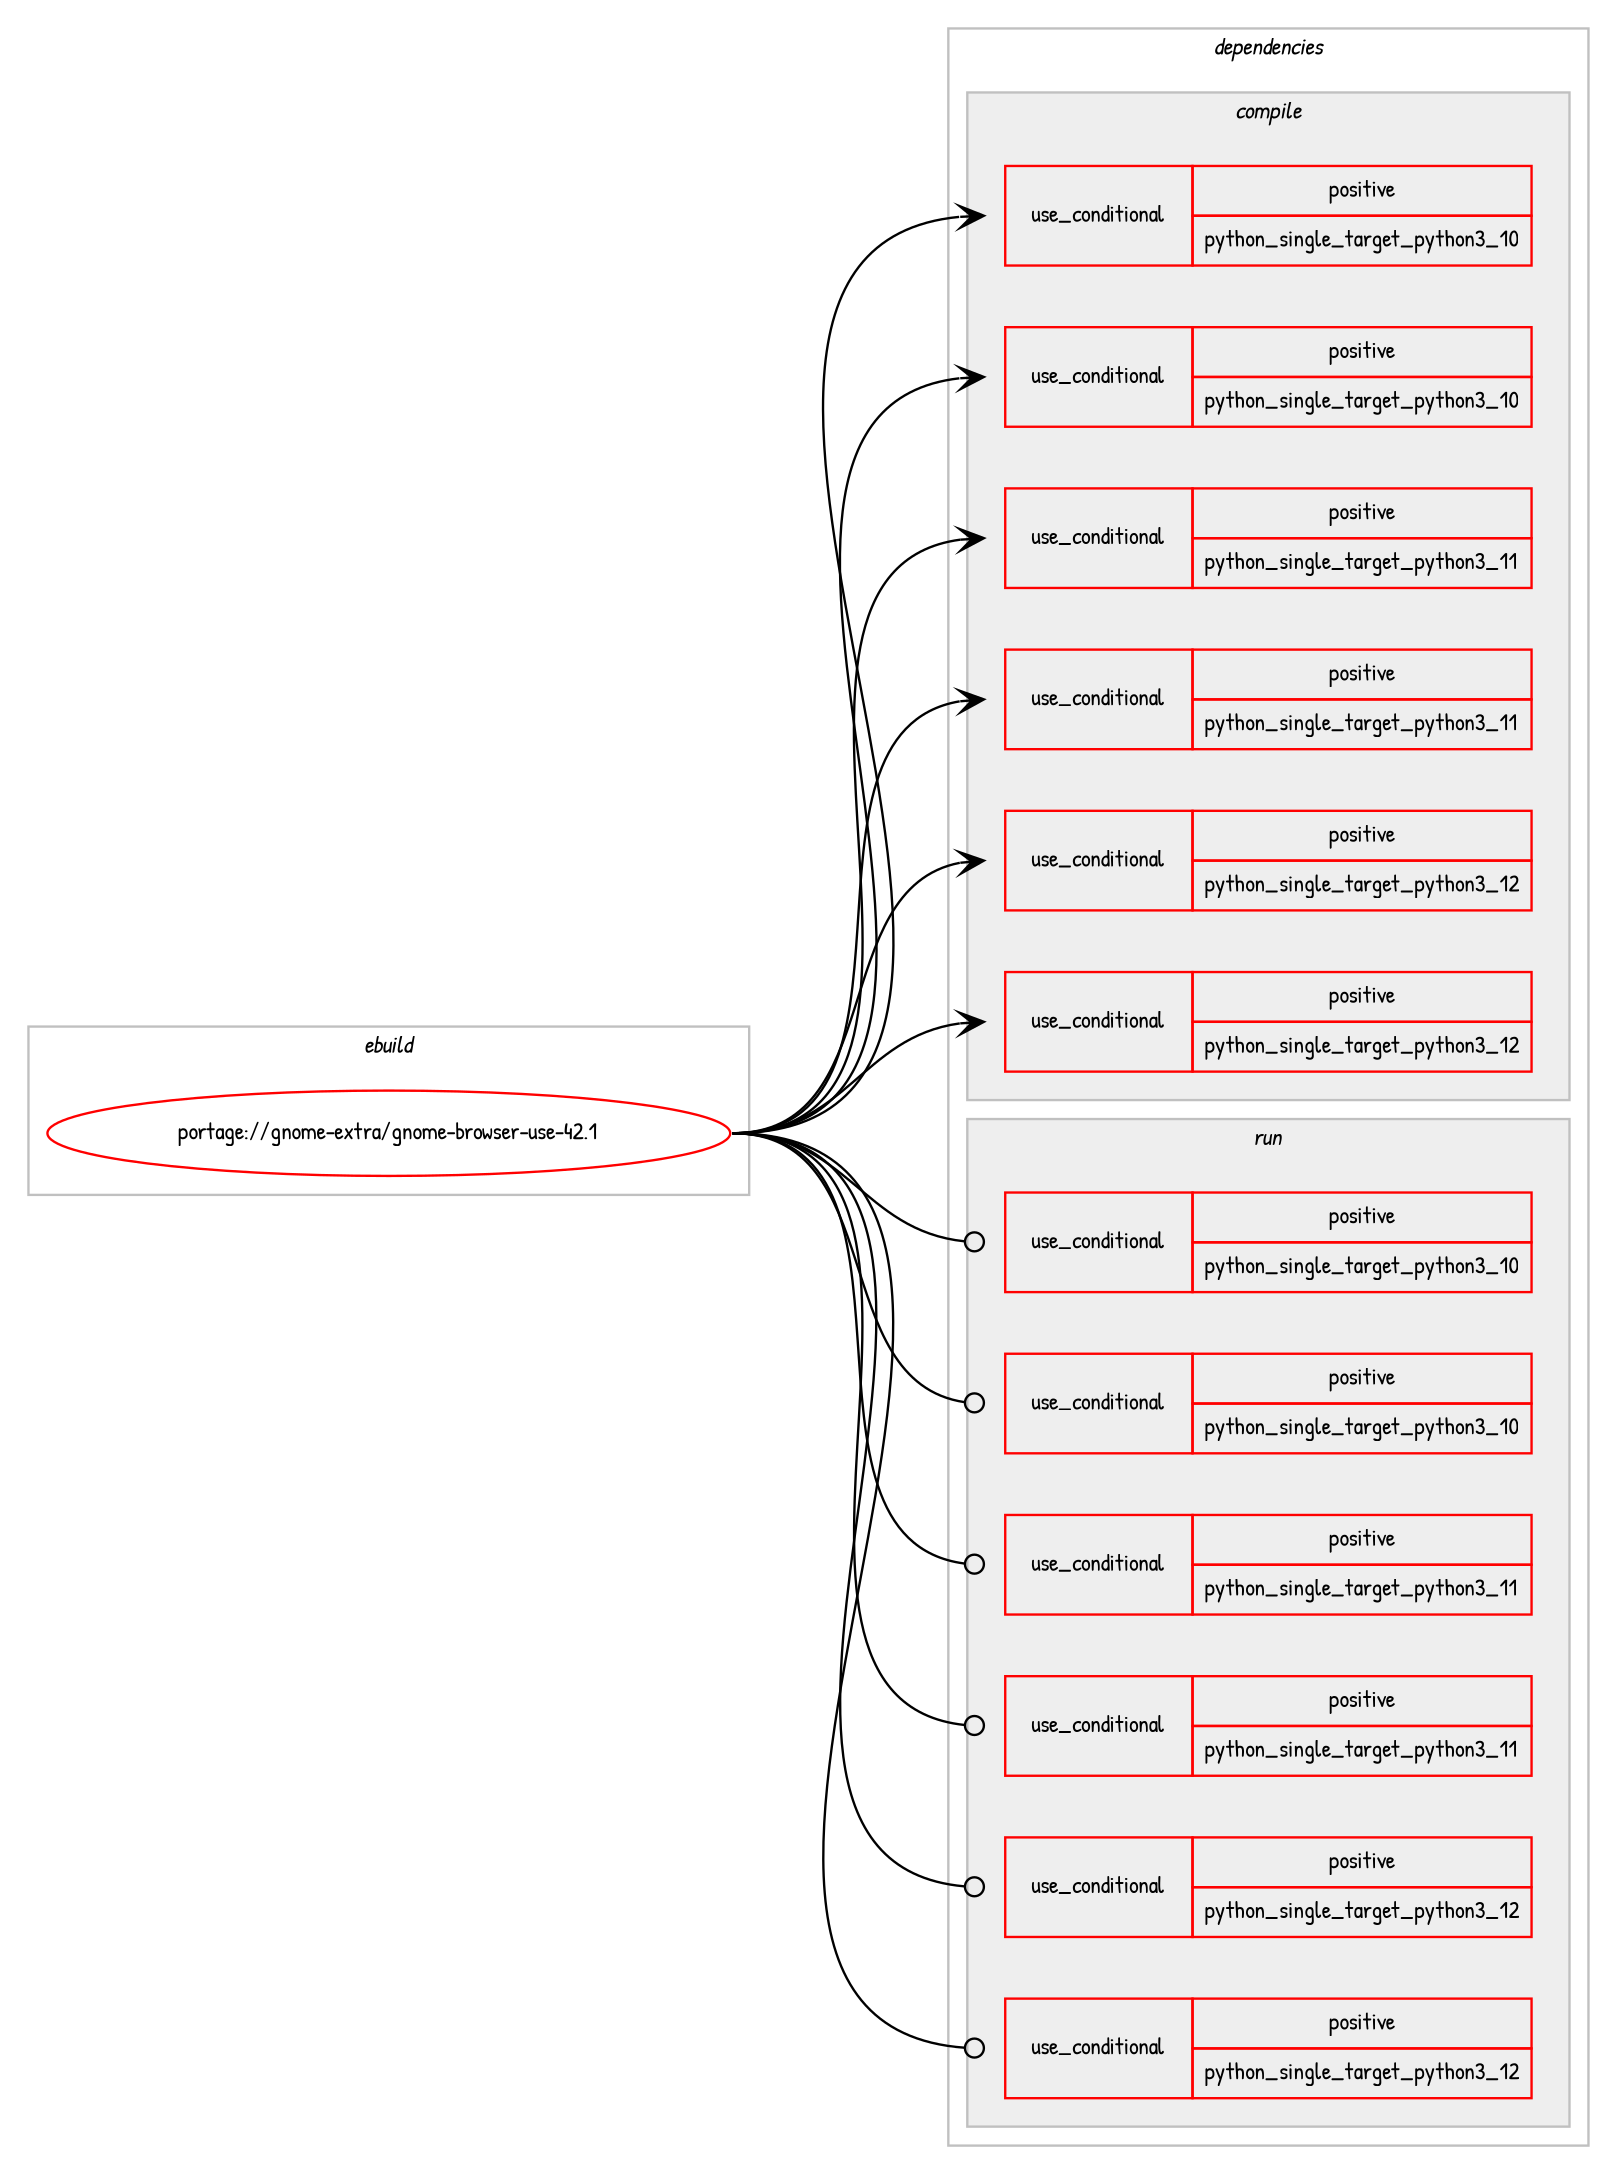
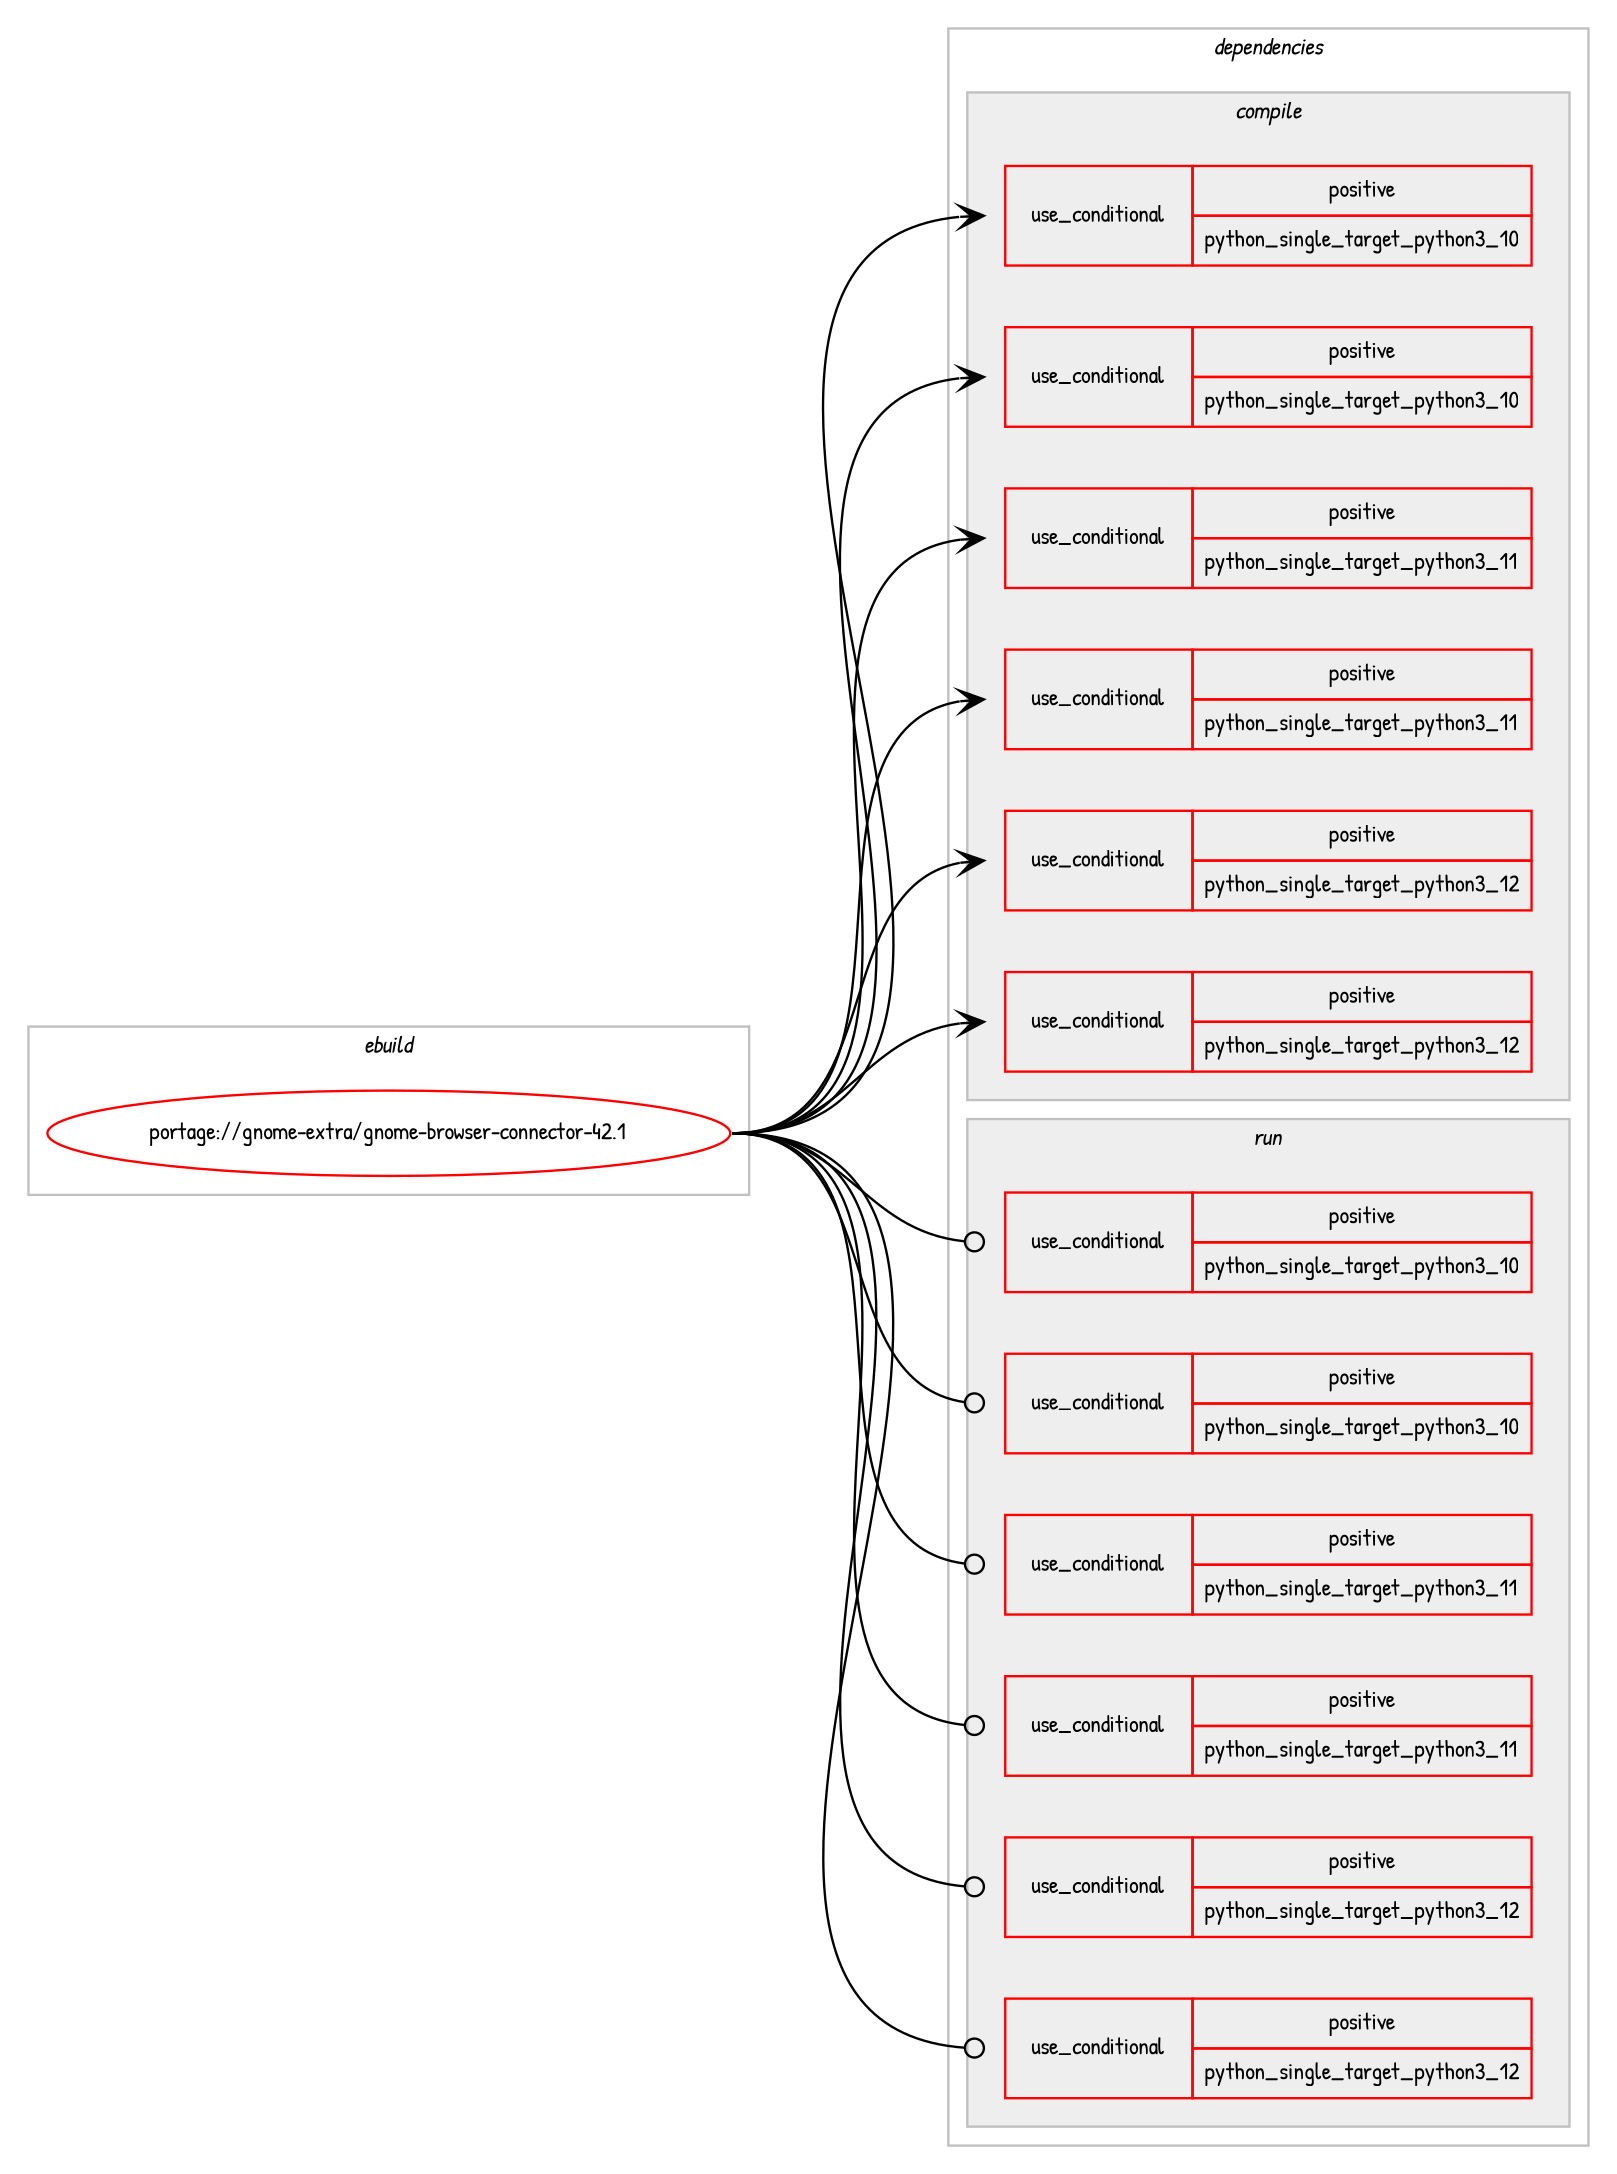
(389, 1133) -> (389, 1133)
